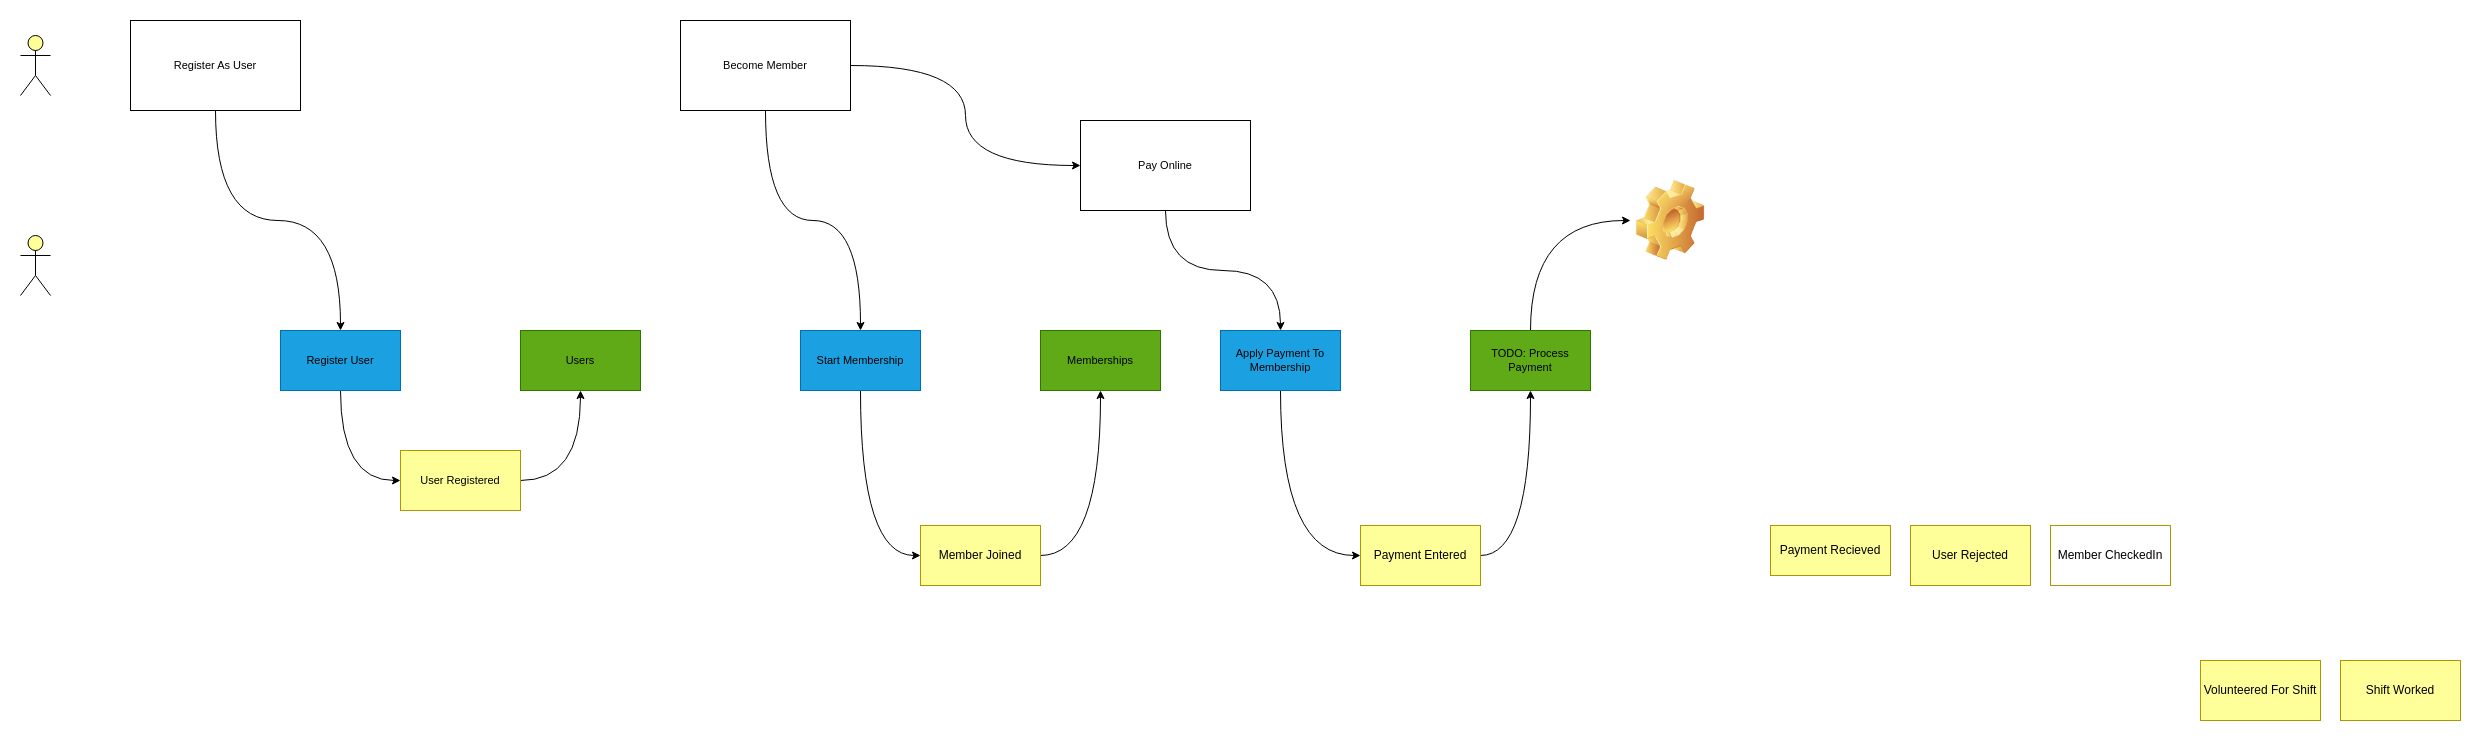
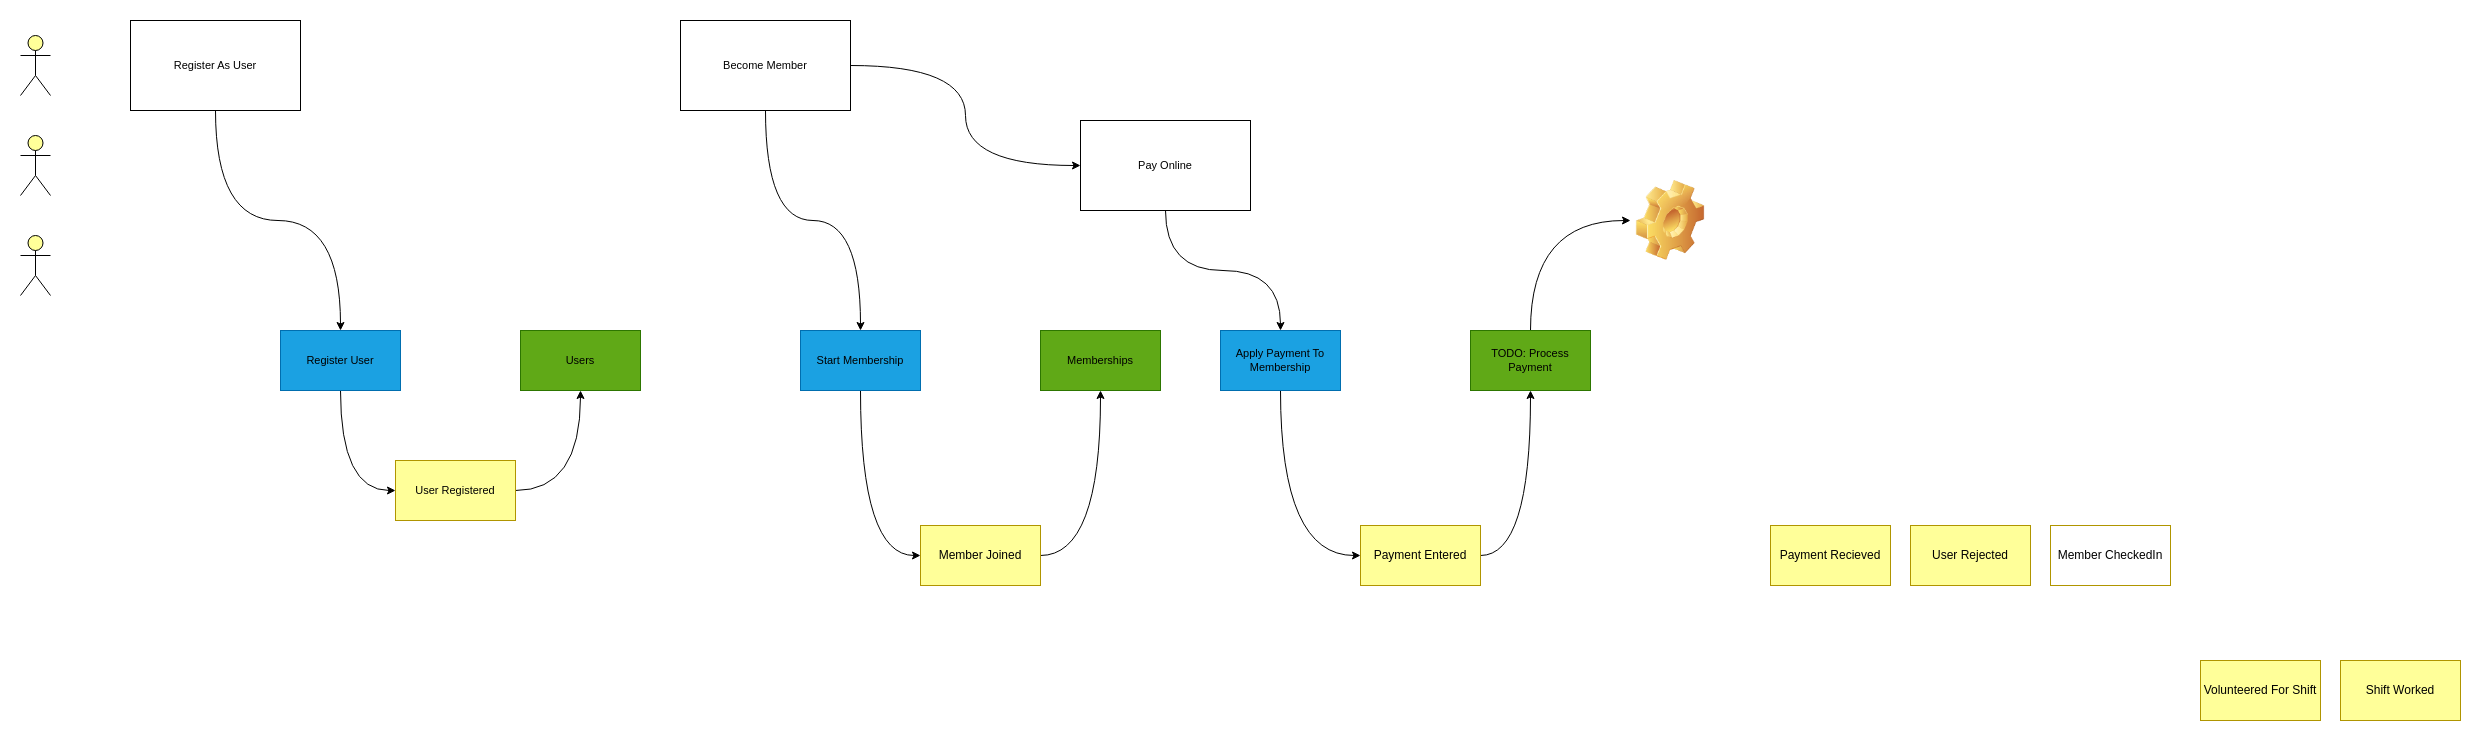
none -> (36, 166)
(461, 481) -> (456, 491)
(1831, 551) -> (1831, 556)
